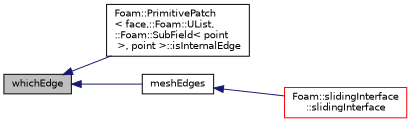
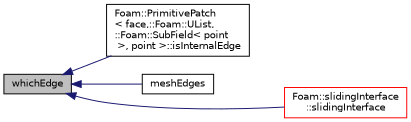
(254, 92) -> (180, 108)
